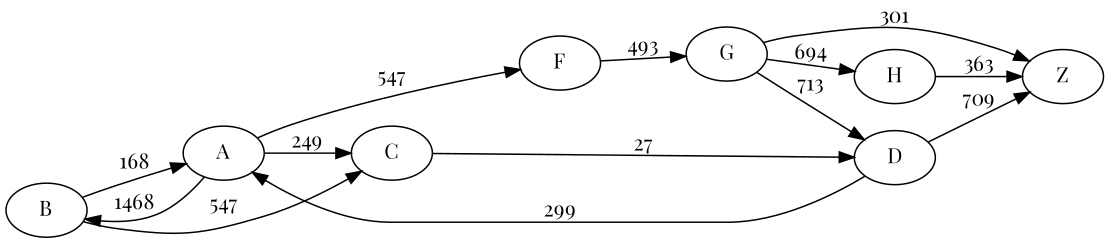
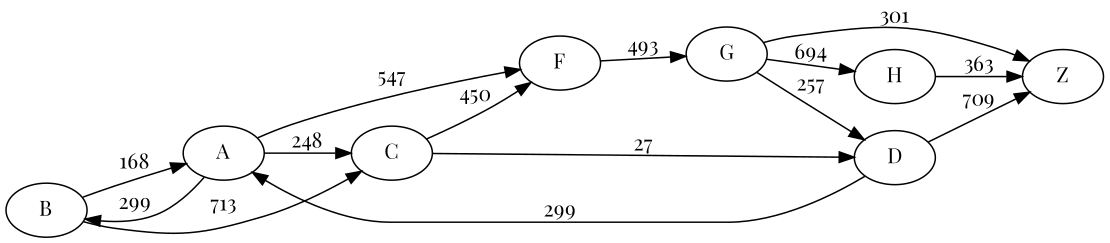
(811, 85) -> (811, 85)
none -> (473, 117)
(308, 142) -> (308, 142)
(135, 203) -> (135, 203)
(224, 205) -> (224, 205)
